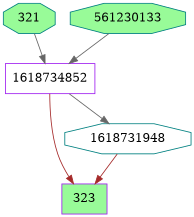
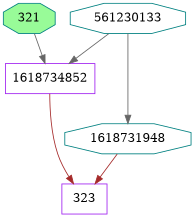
(128, 18) -> (128, 18)
(86, 106) -> (128, 74)
(84, 199) -> (84, 199)
